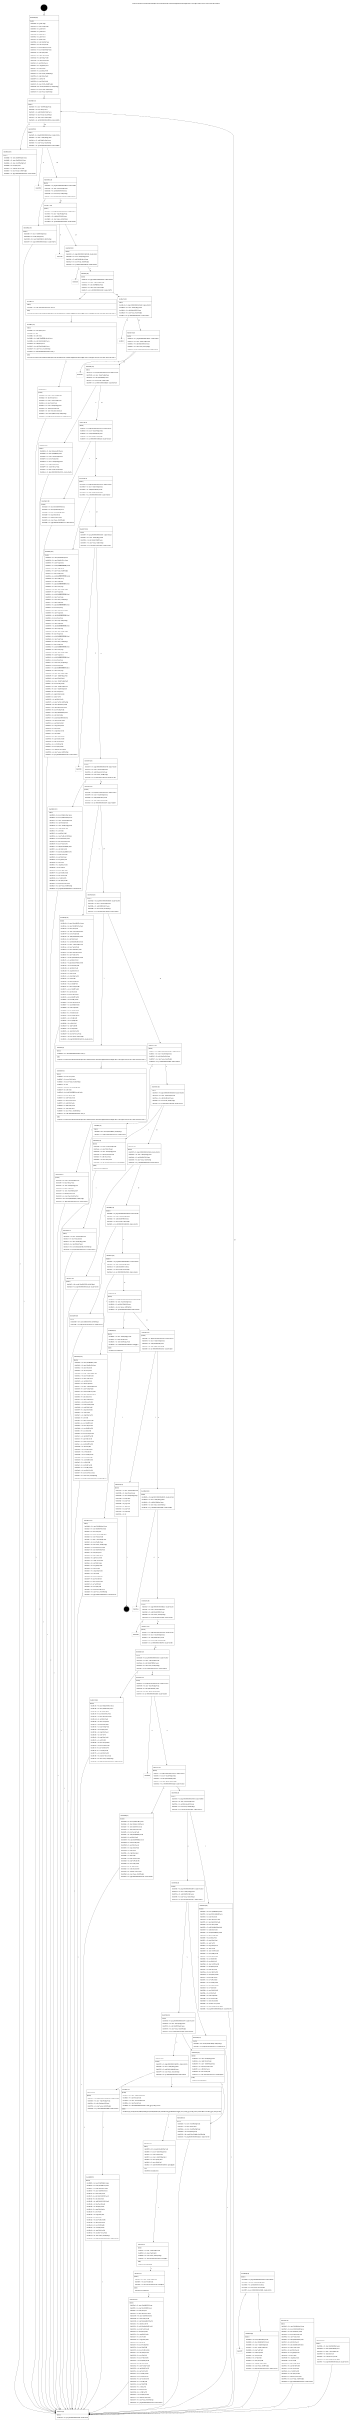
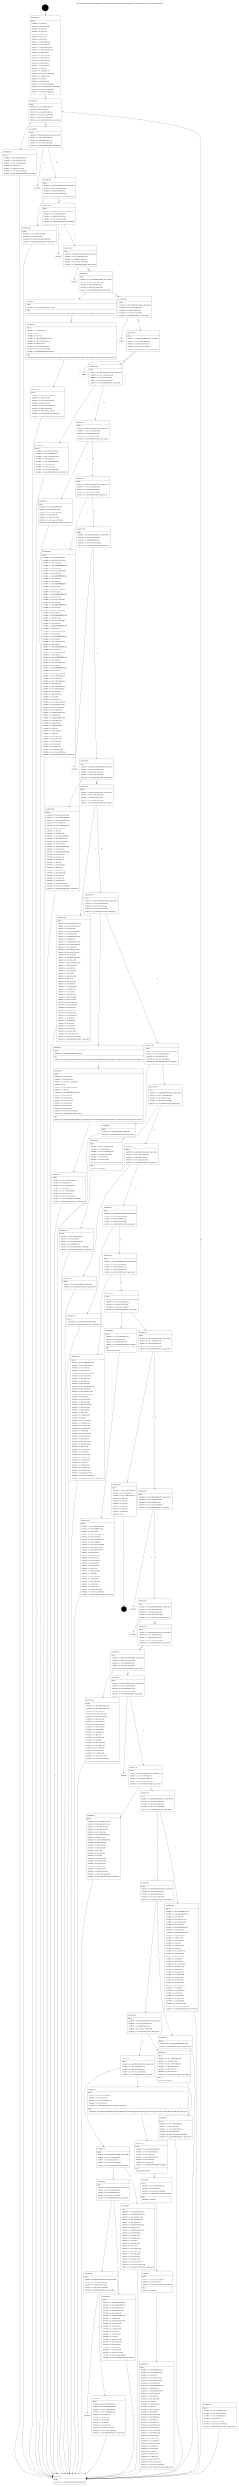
none -> (113, 2190)
